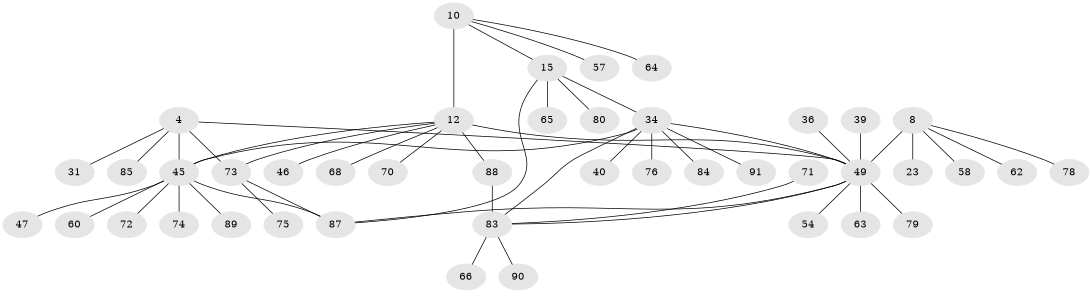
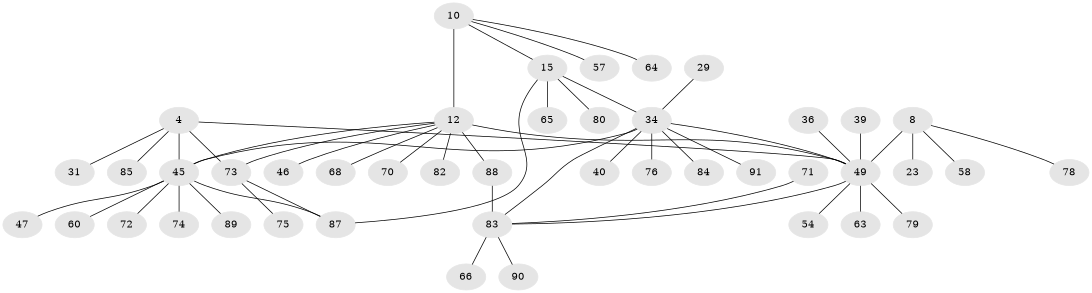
none -> (704, 68)
none -> (440, 173)
(1017, 173) -> none
(602, 208) -> none
